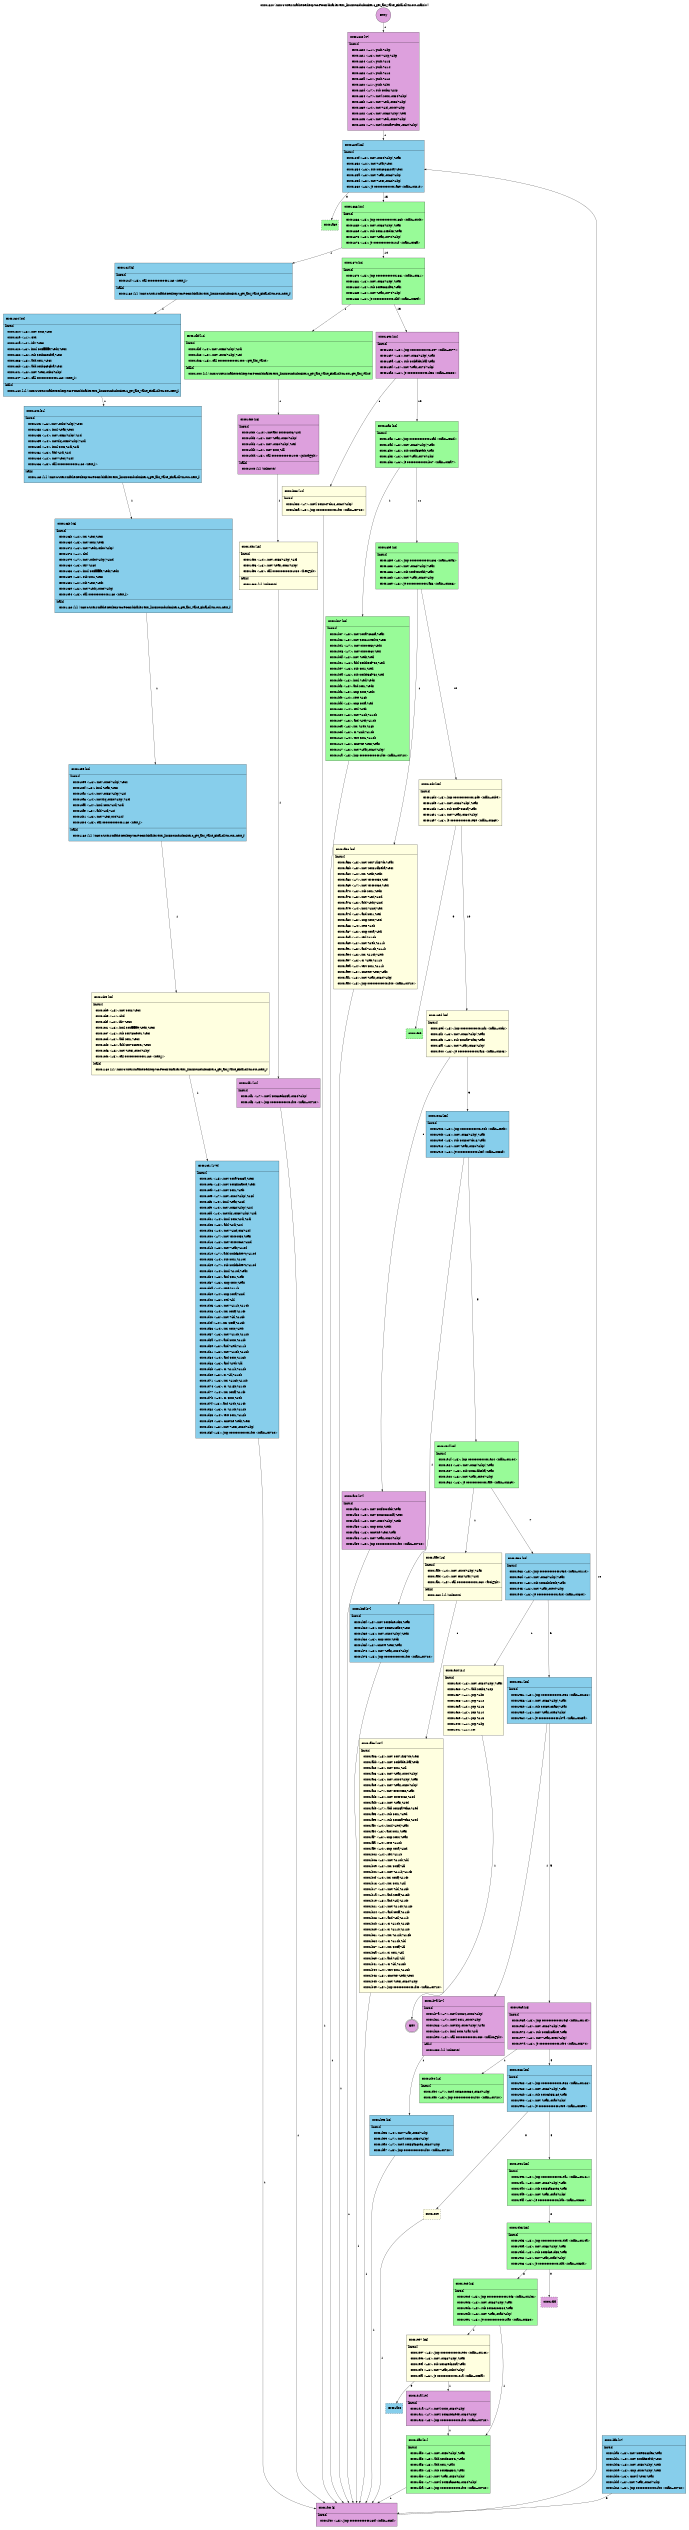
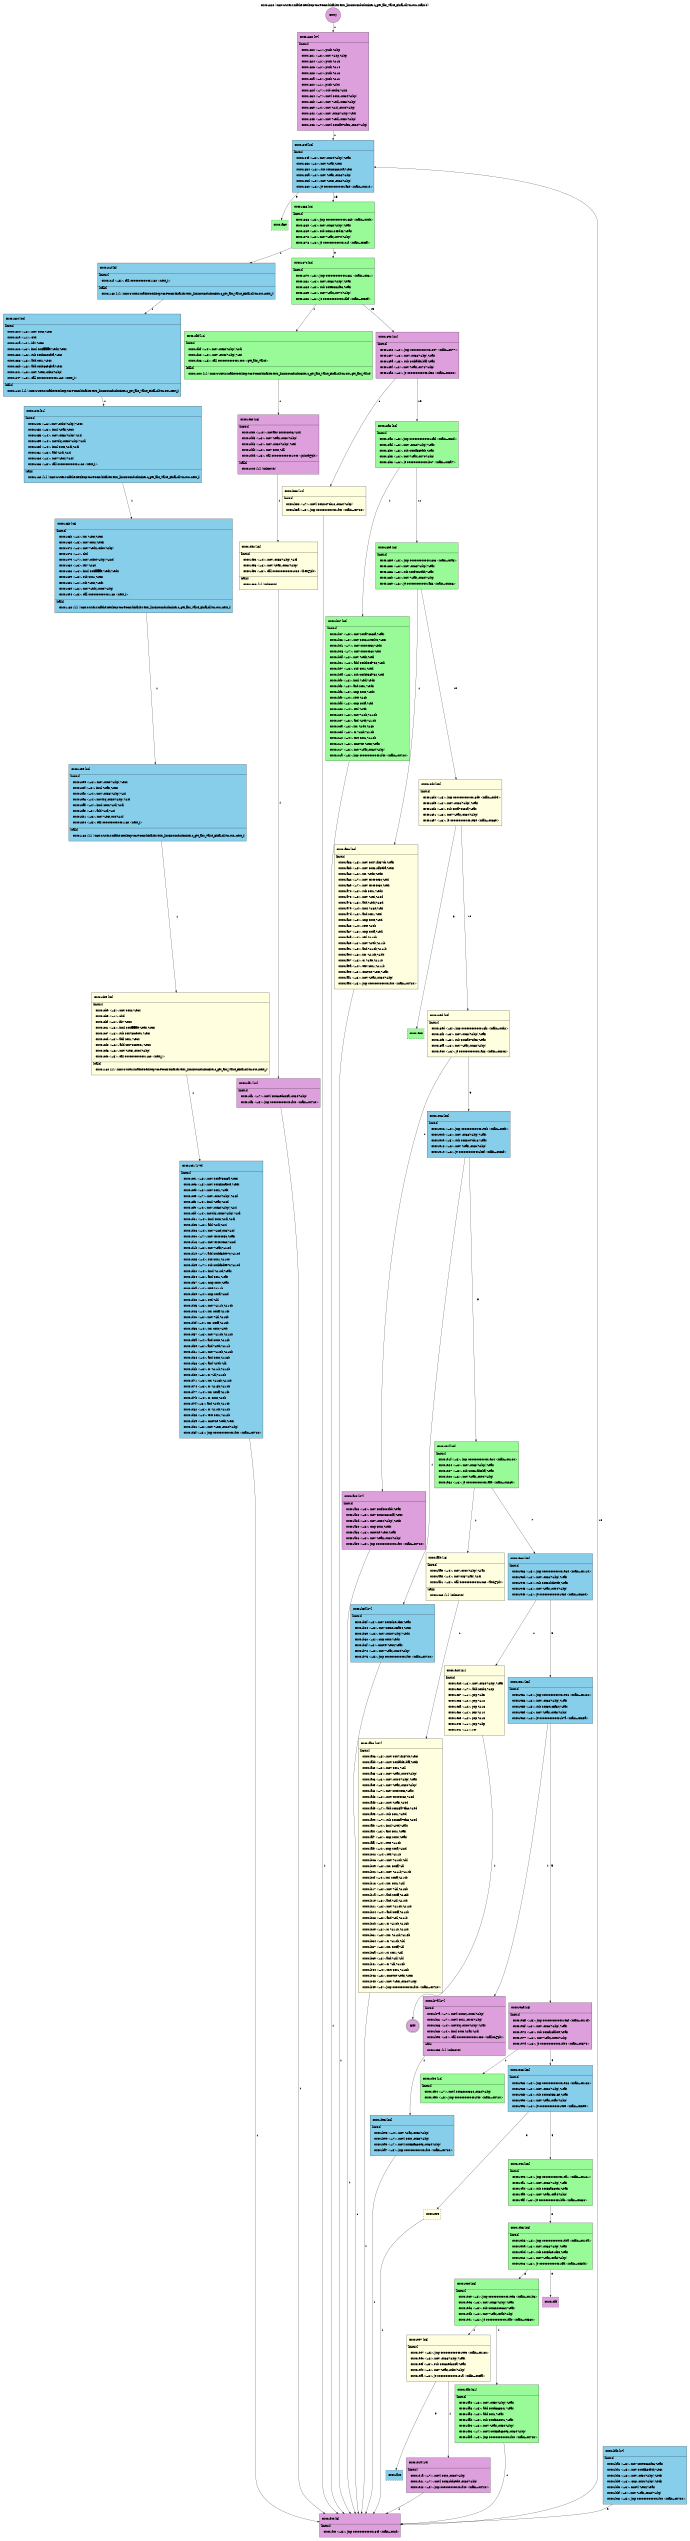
(386, 253) -> (334, 253)
(448, 2430) -> (406, 2504)
